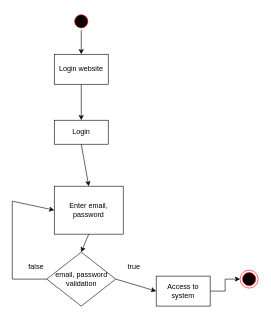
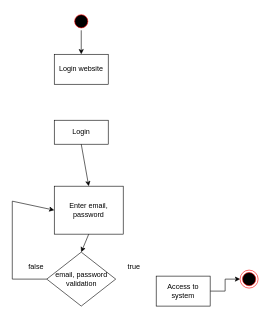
(81, 114) -> none
(134, 285) -> none
